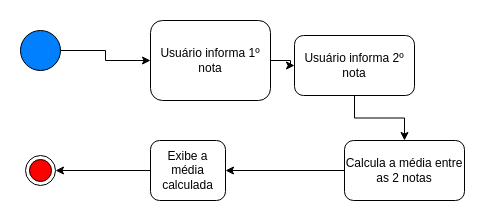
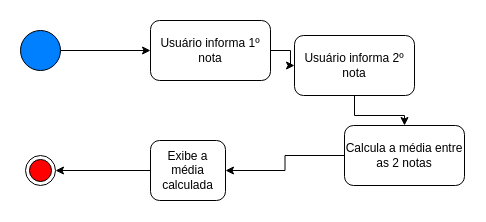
(211, 61) -> (211, 51)
(405, 171) -> (405, 156)
